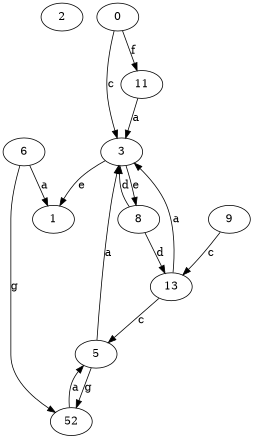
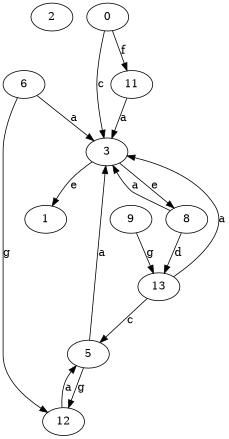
(37, 182) -> (62, 116)
(126, 186) -> (135, 186)
(211, 253) -> (150, 253)
(71, 422) -> (64, 422)
